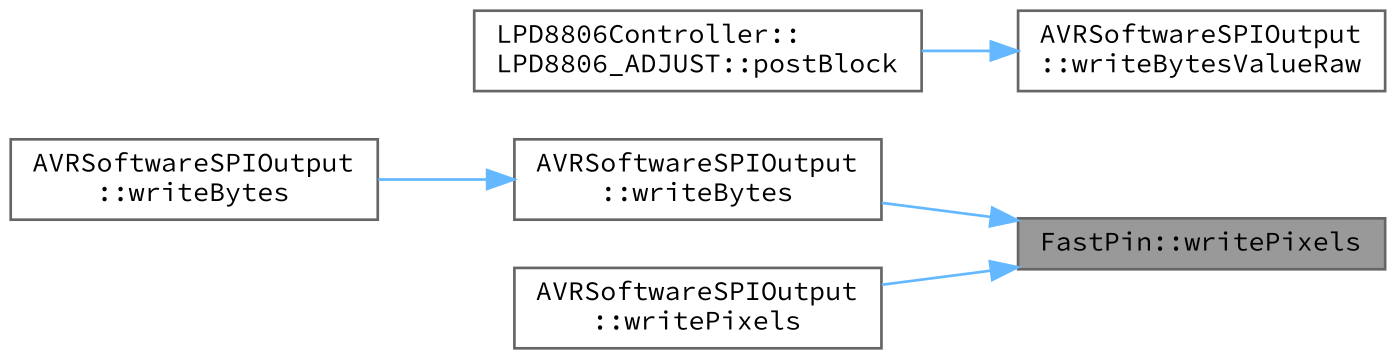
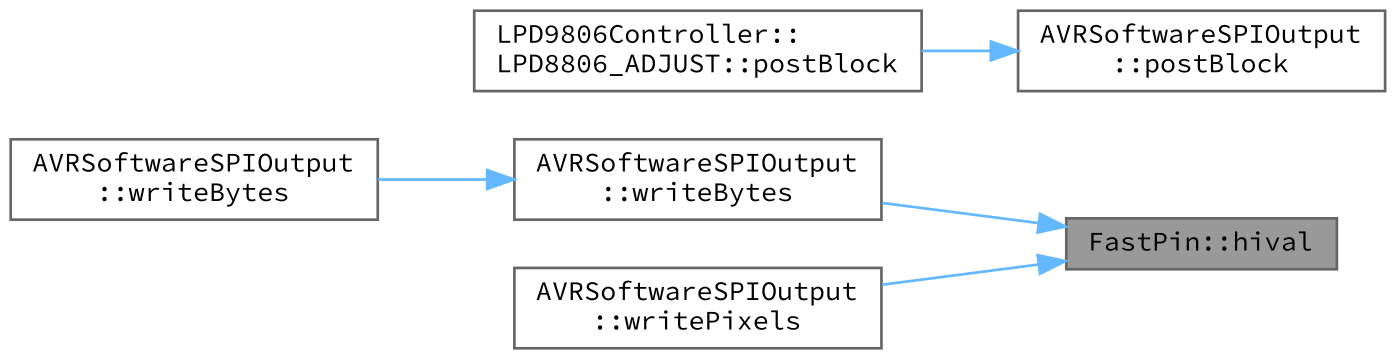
(698, 51) -> (698, 51)
(1202, 51) -> (1202, 51)
(1202, 244) -> (1202, 244)
